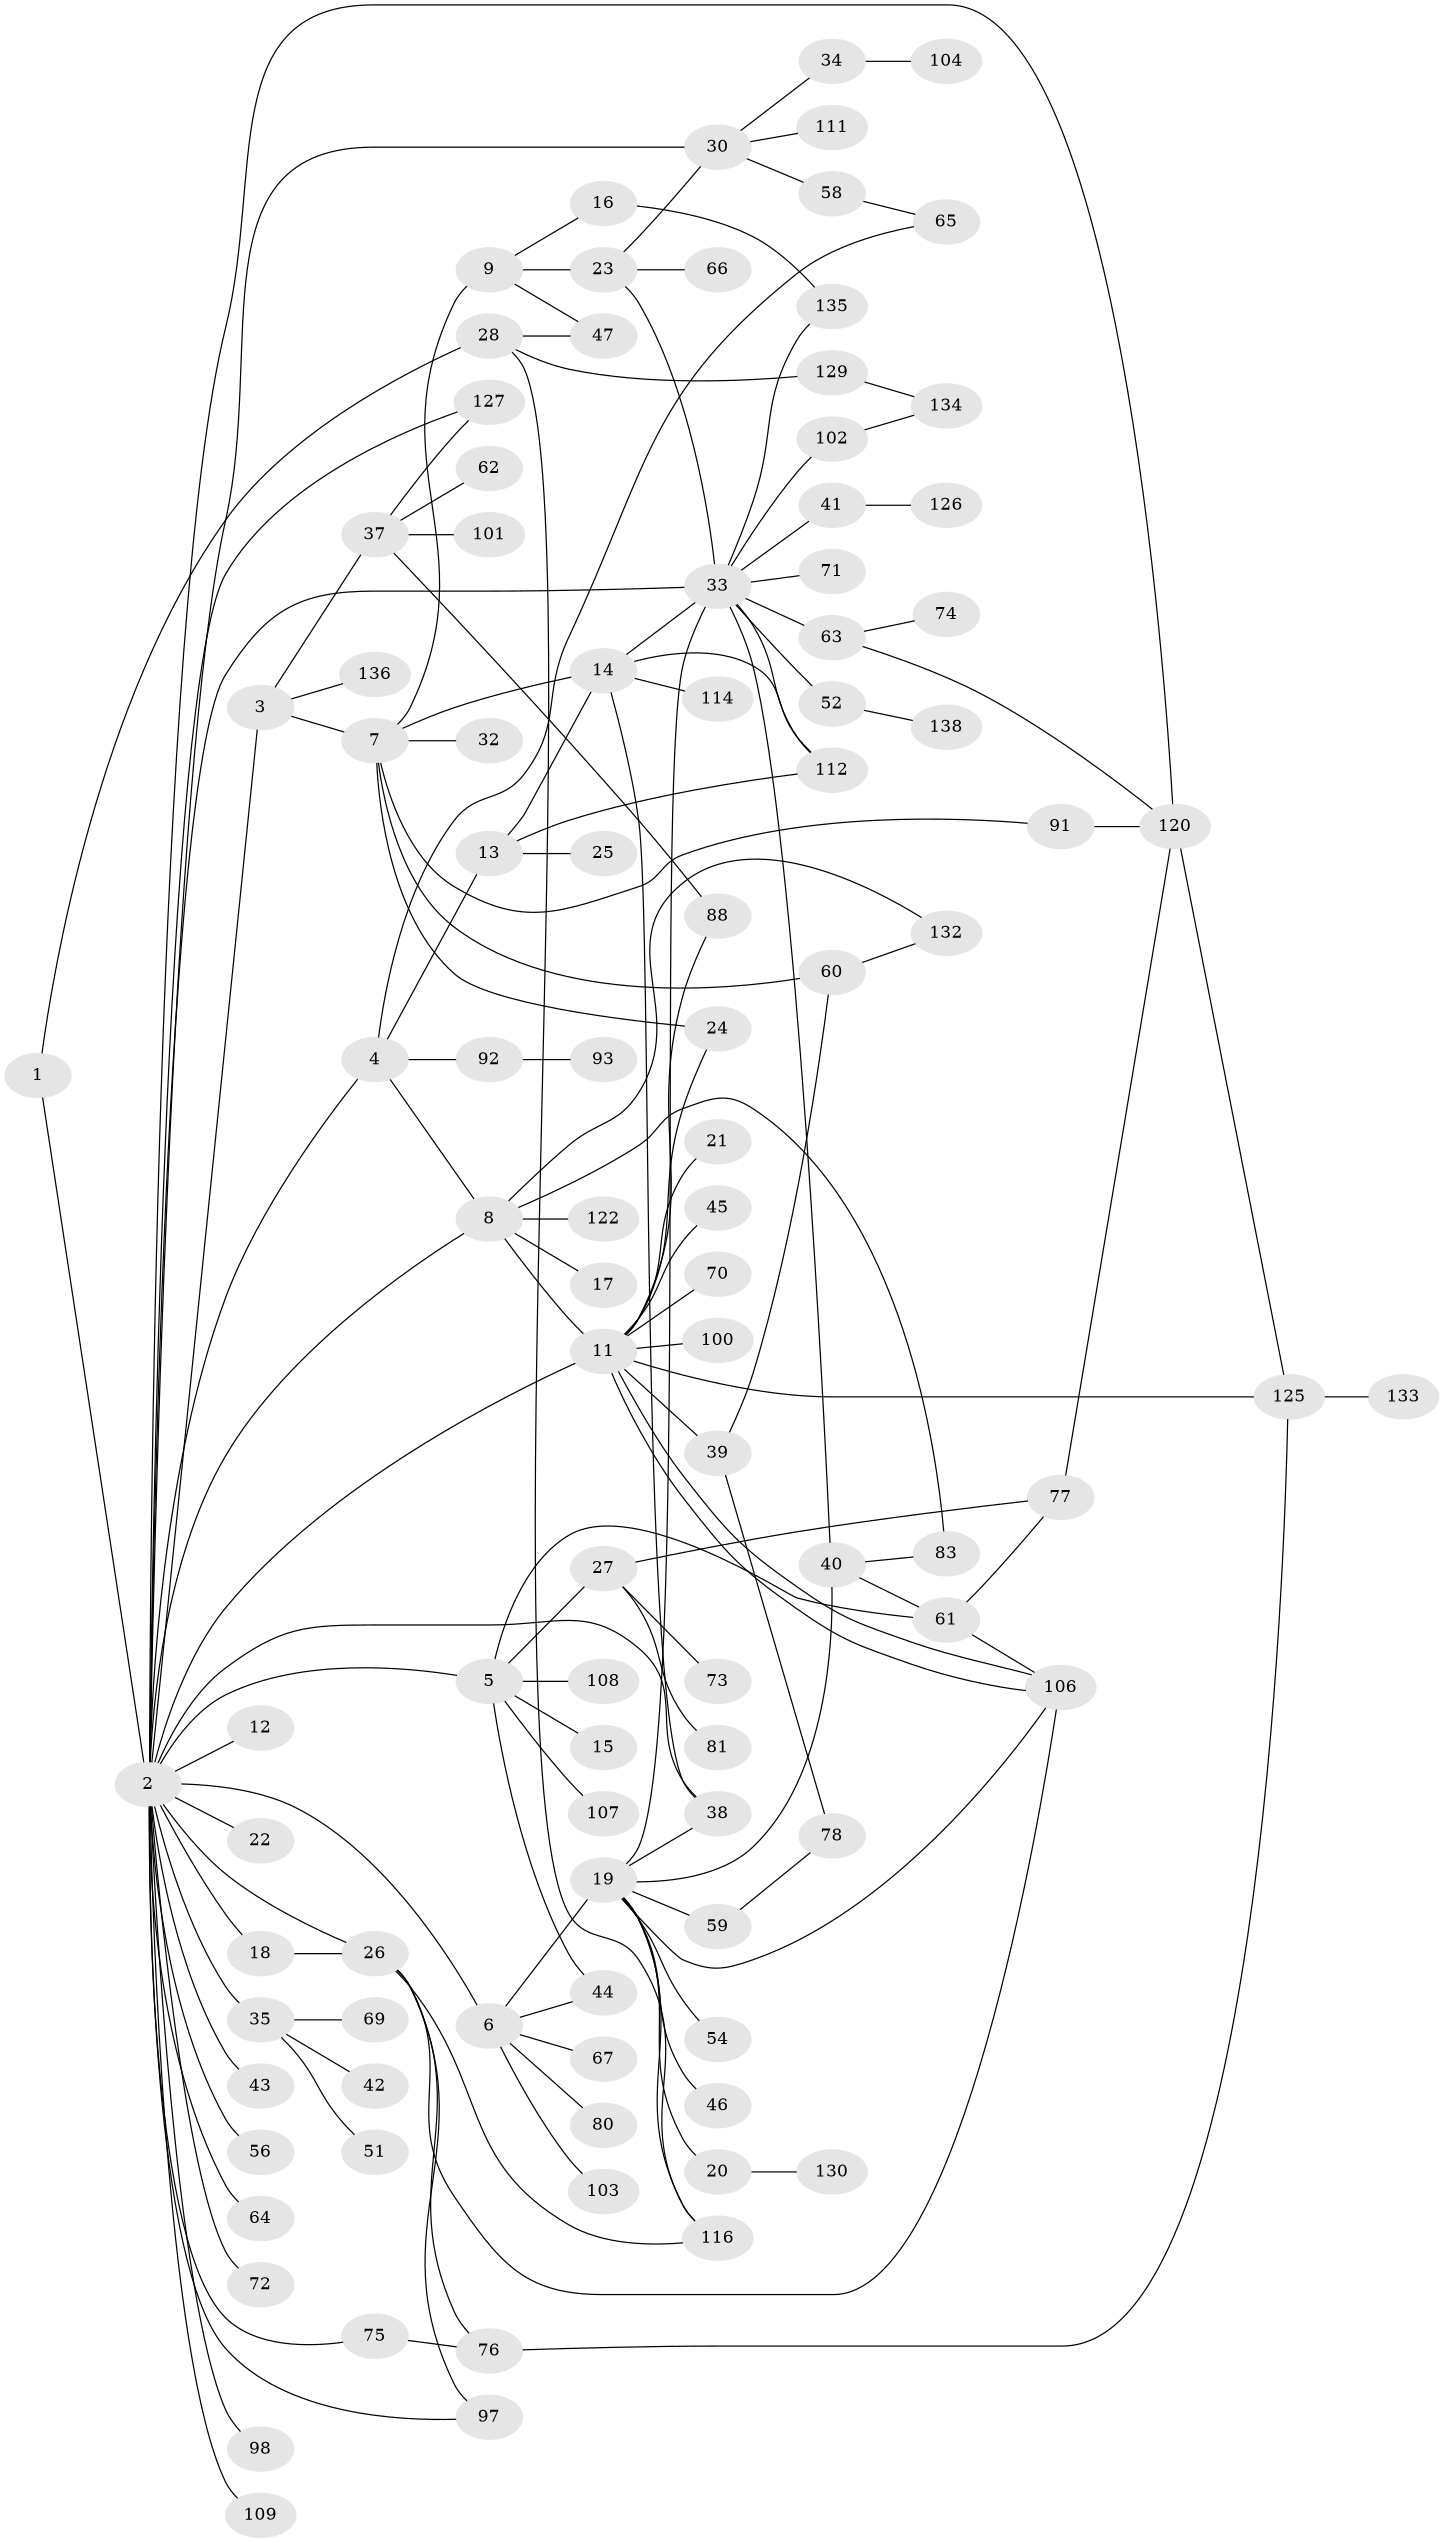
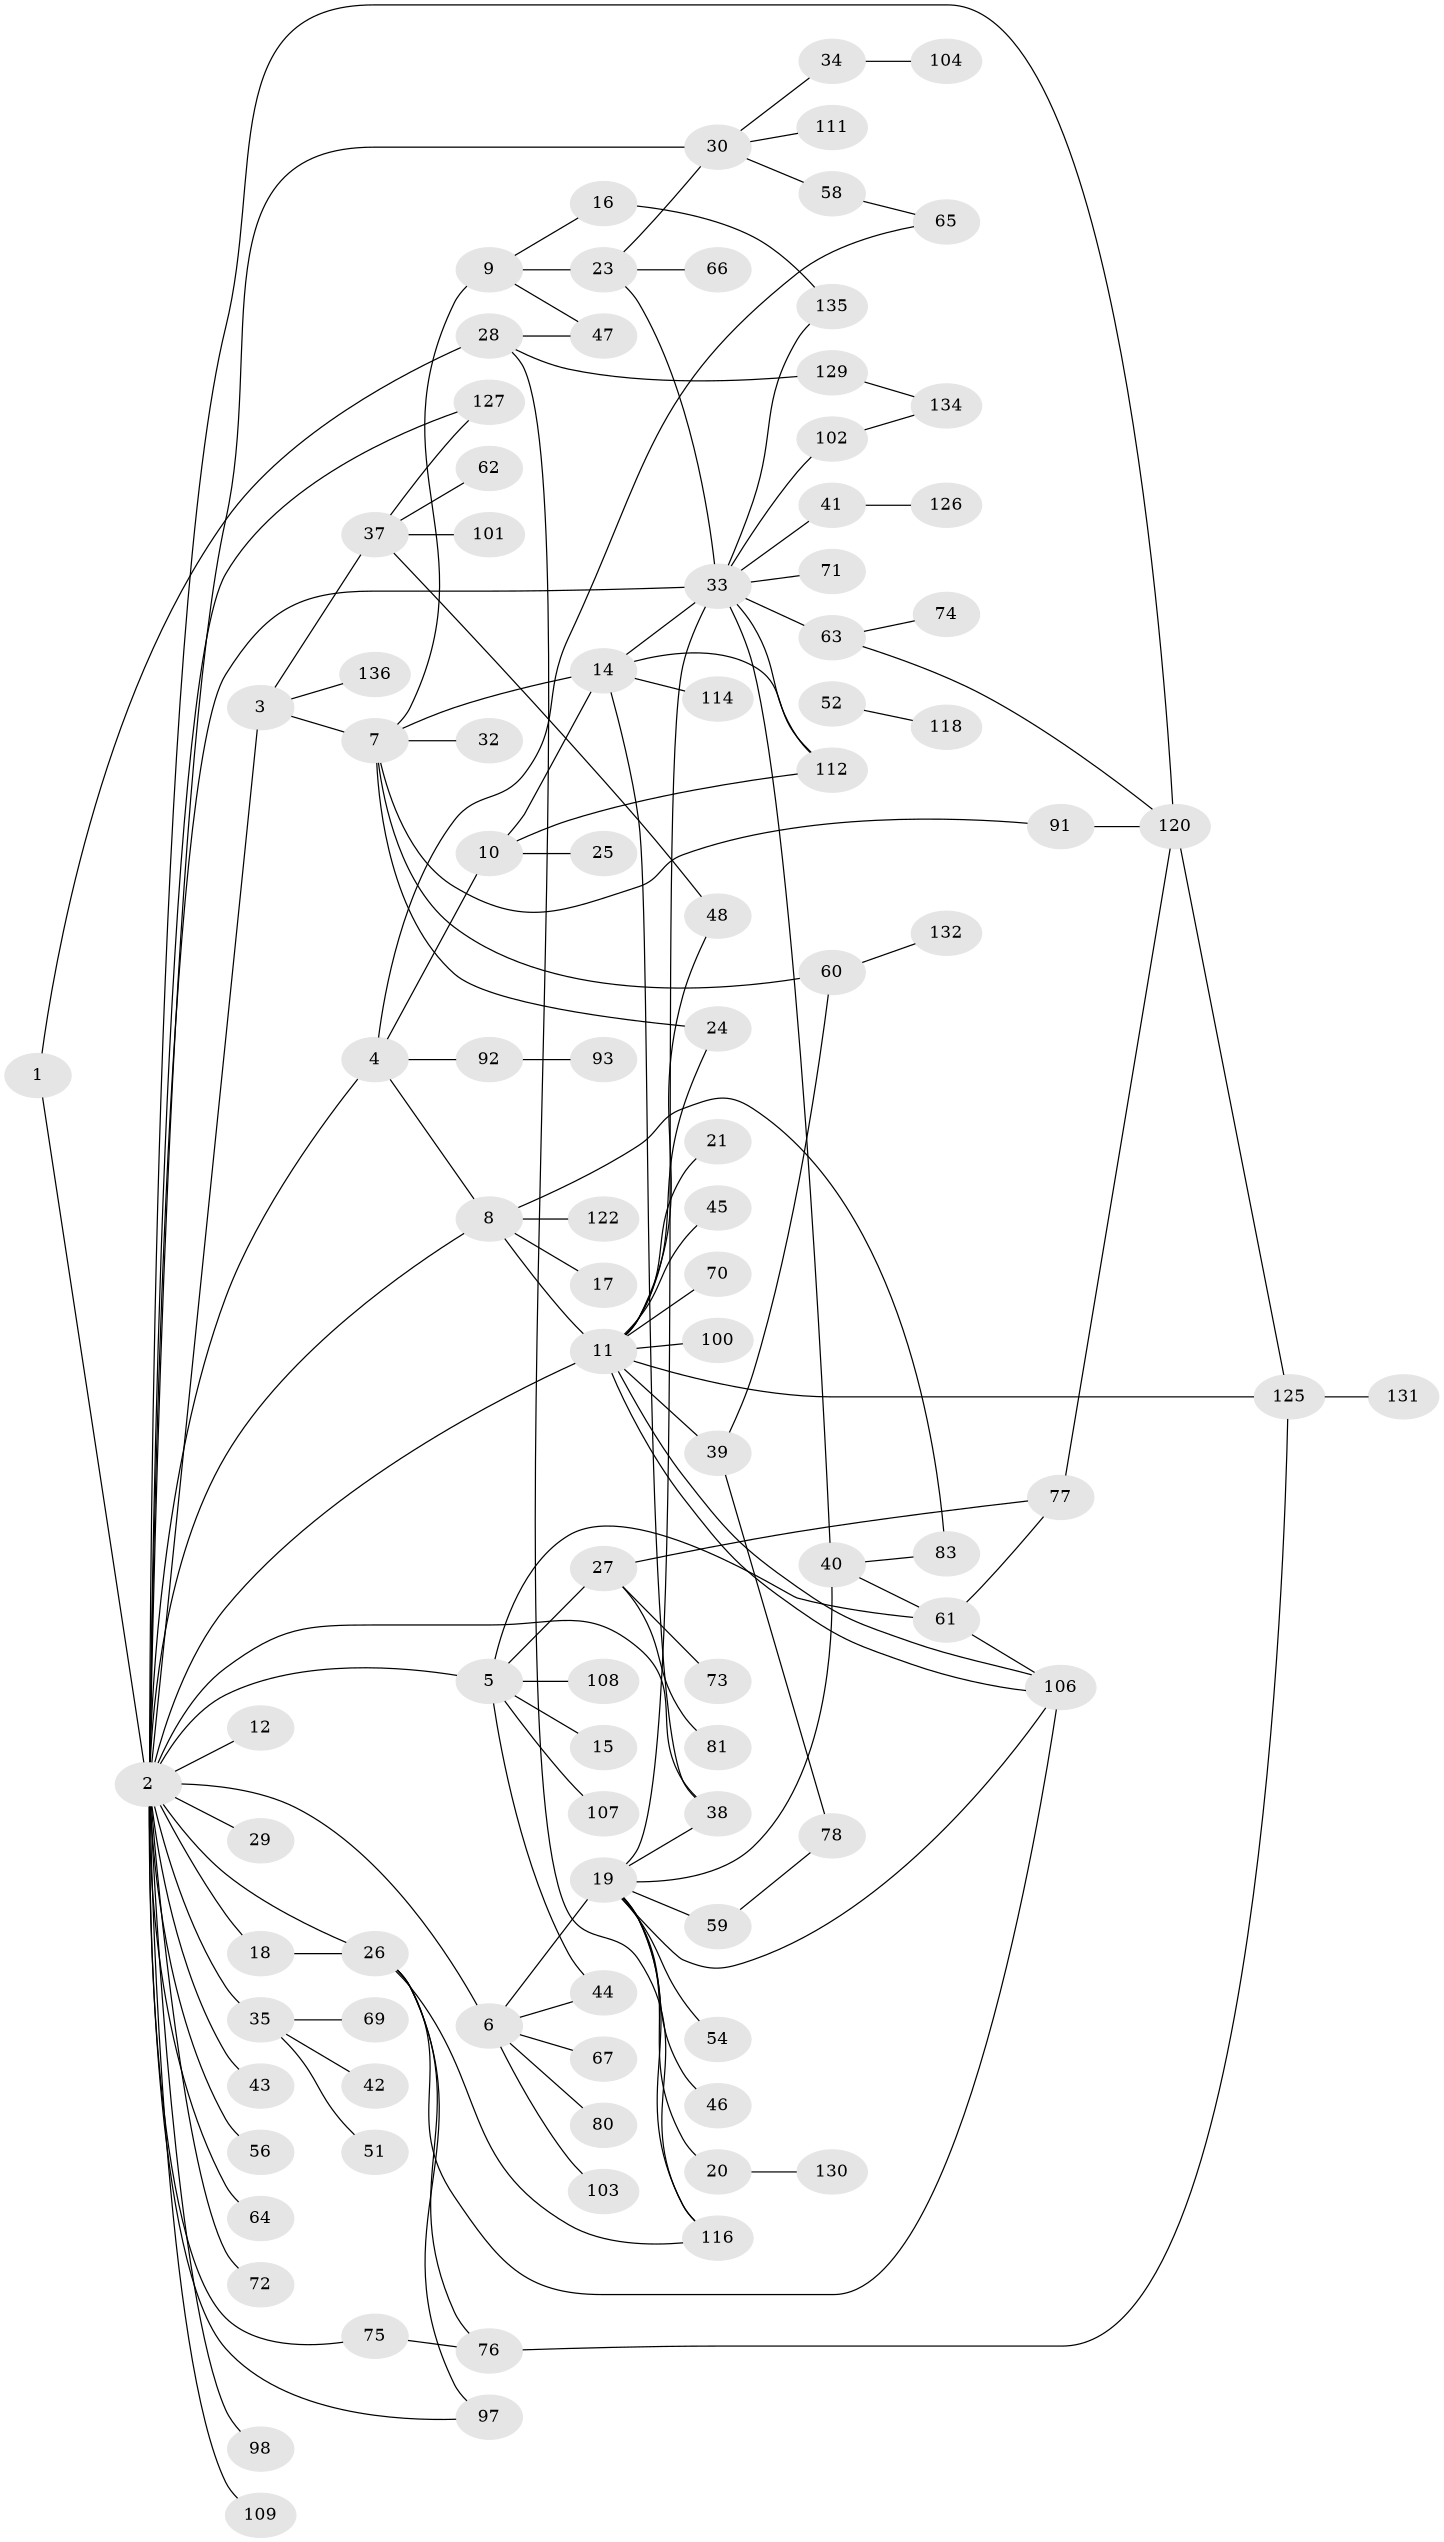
(773, 646) -> none
(946, 727) -> (946, 727)
(489, 854) -> (489, 854)
(718, 916) -> (718, 916)
(653, 926) -> none
(1404, 1397) -> (1404, 1397)
(261, 1841) -> (261, 1841)
